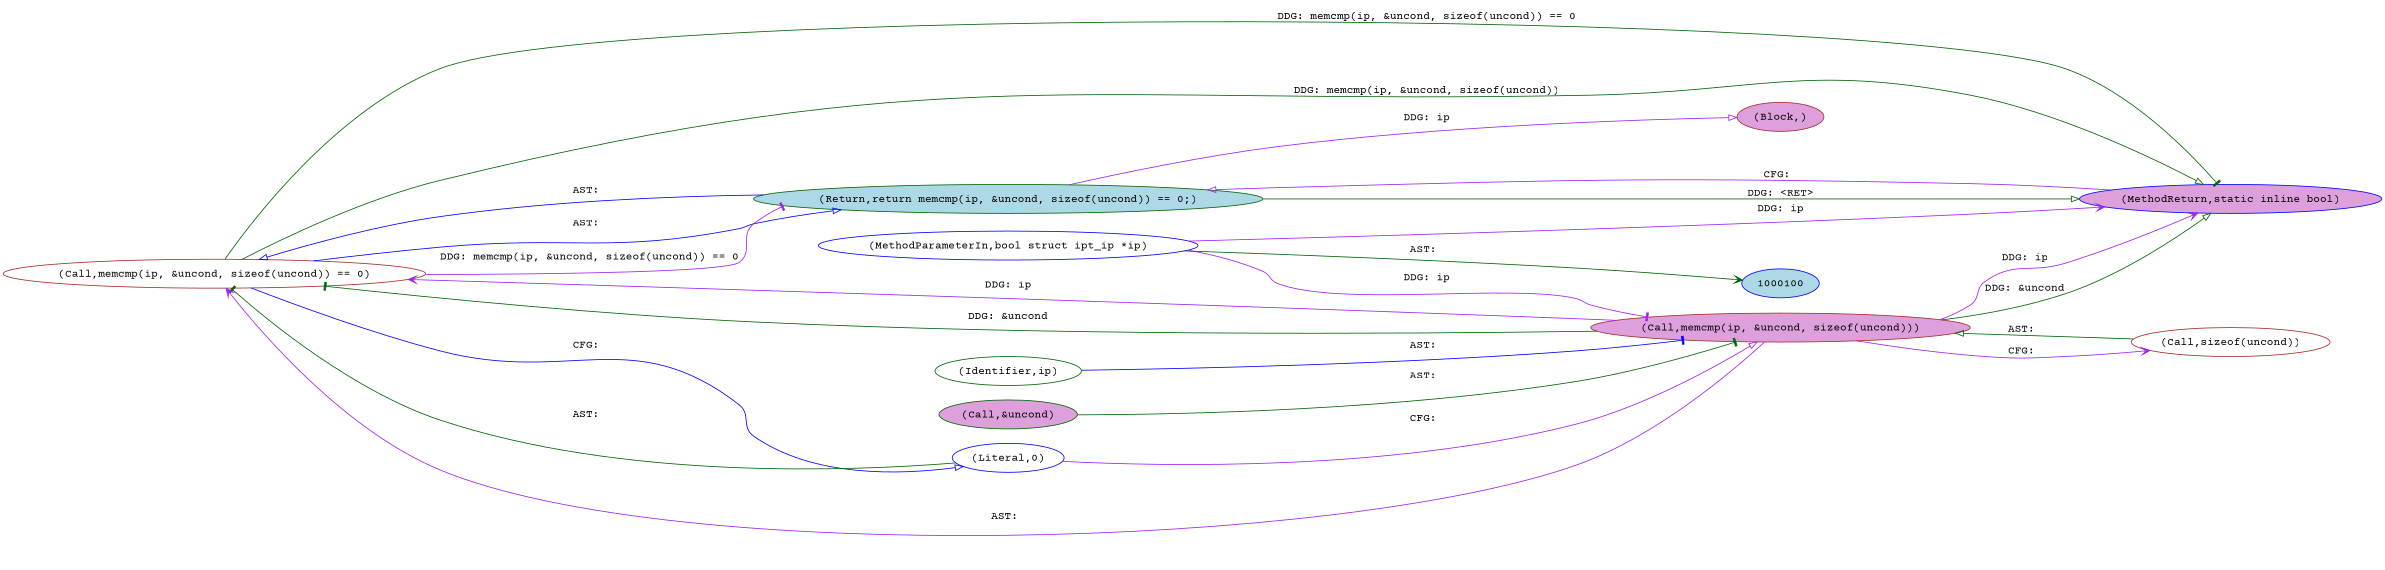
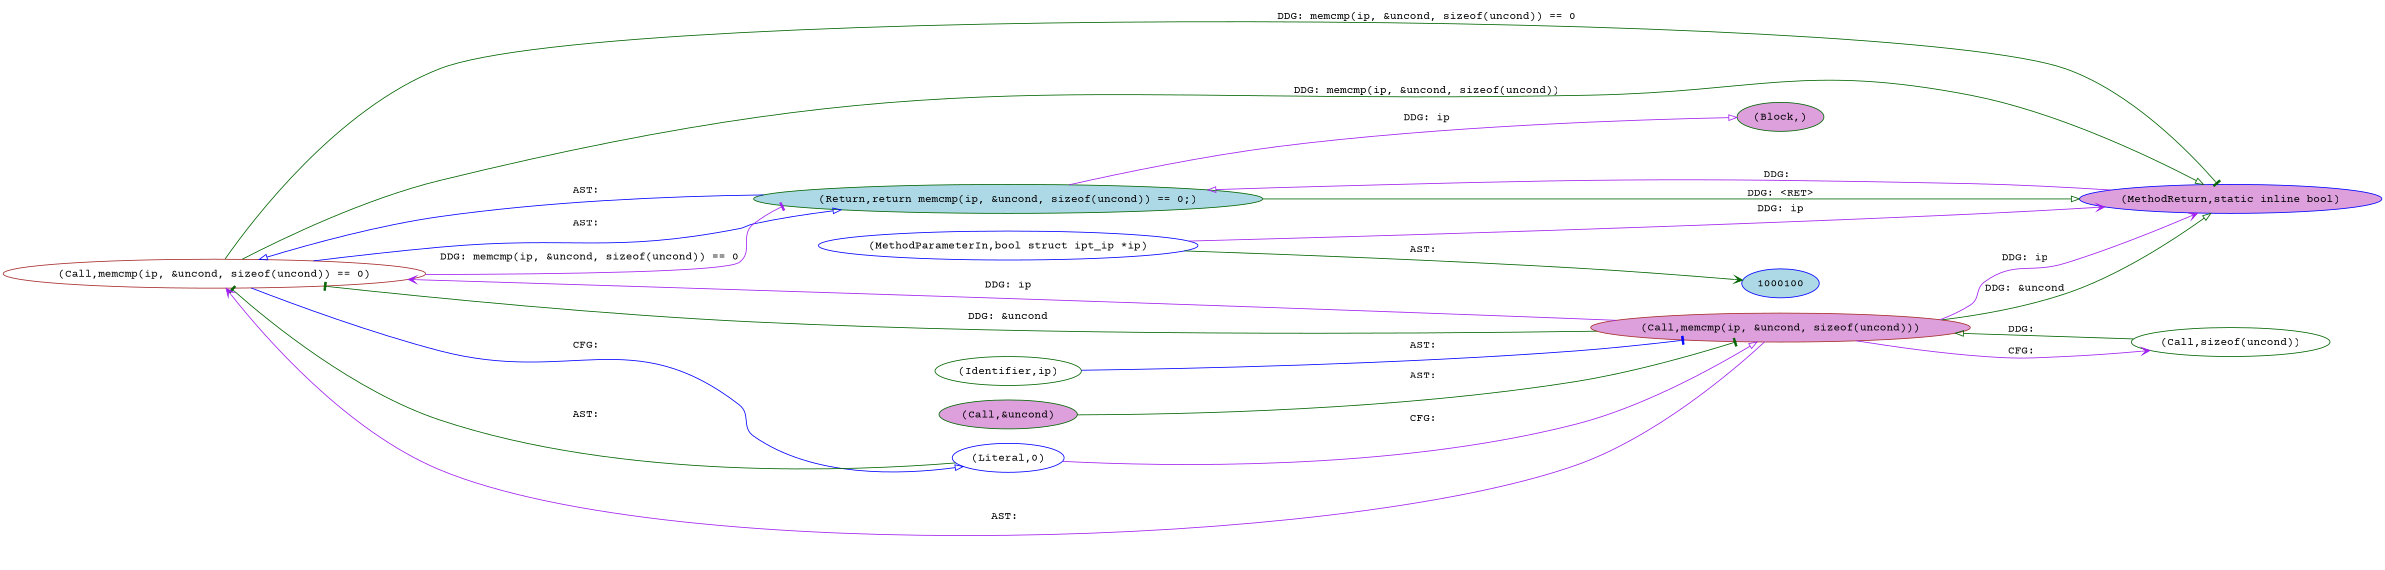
(1781, 117) -> (1781, 117)
(1781, 174) -> (1781, 174)
(1413, 294) -> none
(2025, 329) -> (2025, 329)
(2231, 342) -> (2231, 342)
